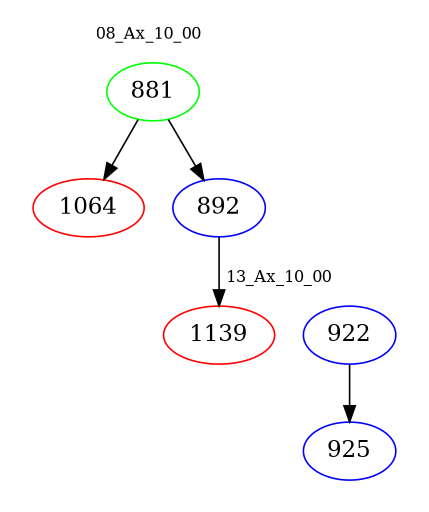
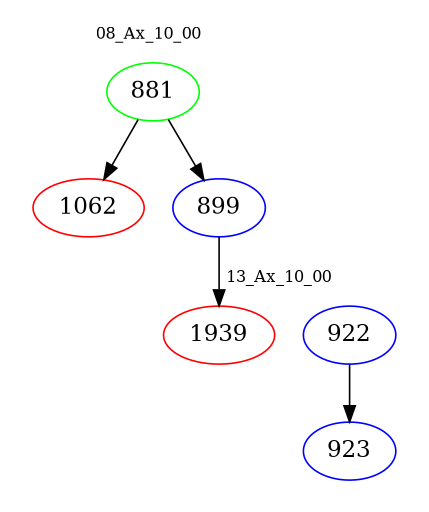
(89, 208) -> (89, 208)
(219, 208) -> (219, 208)
(219, 335) -> (219, 335)
(350, 451) -> (350, 451)
